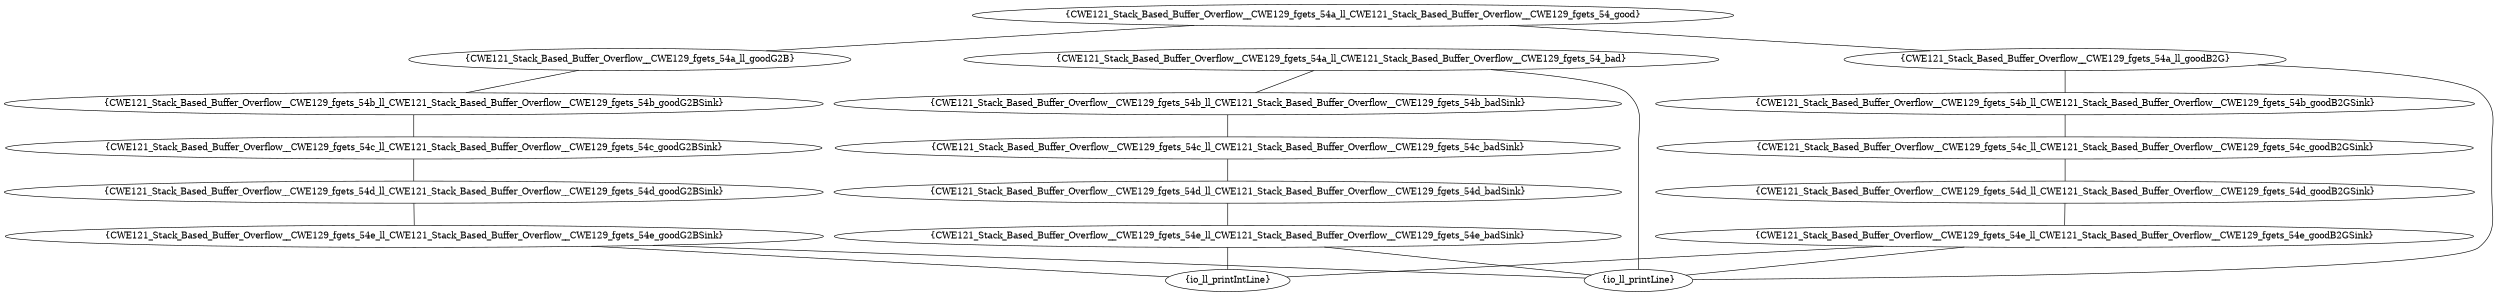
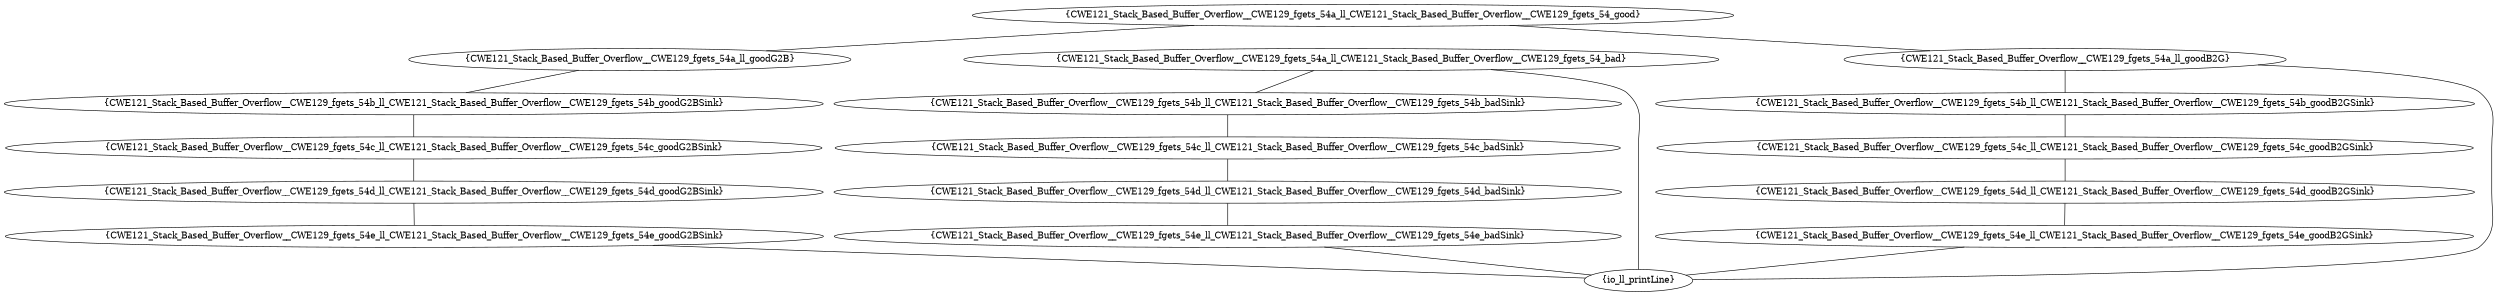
(1228, 281) -> none
